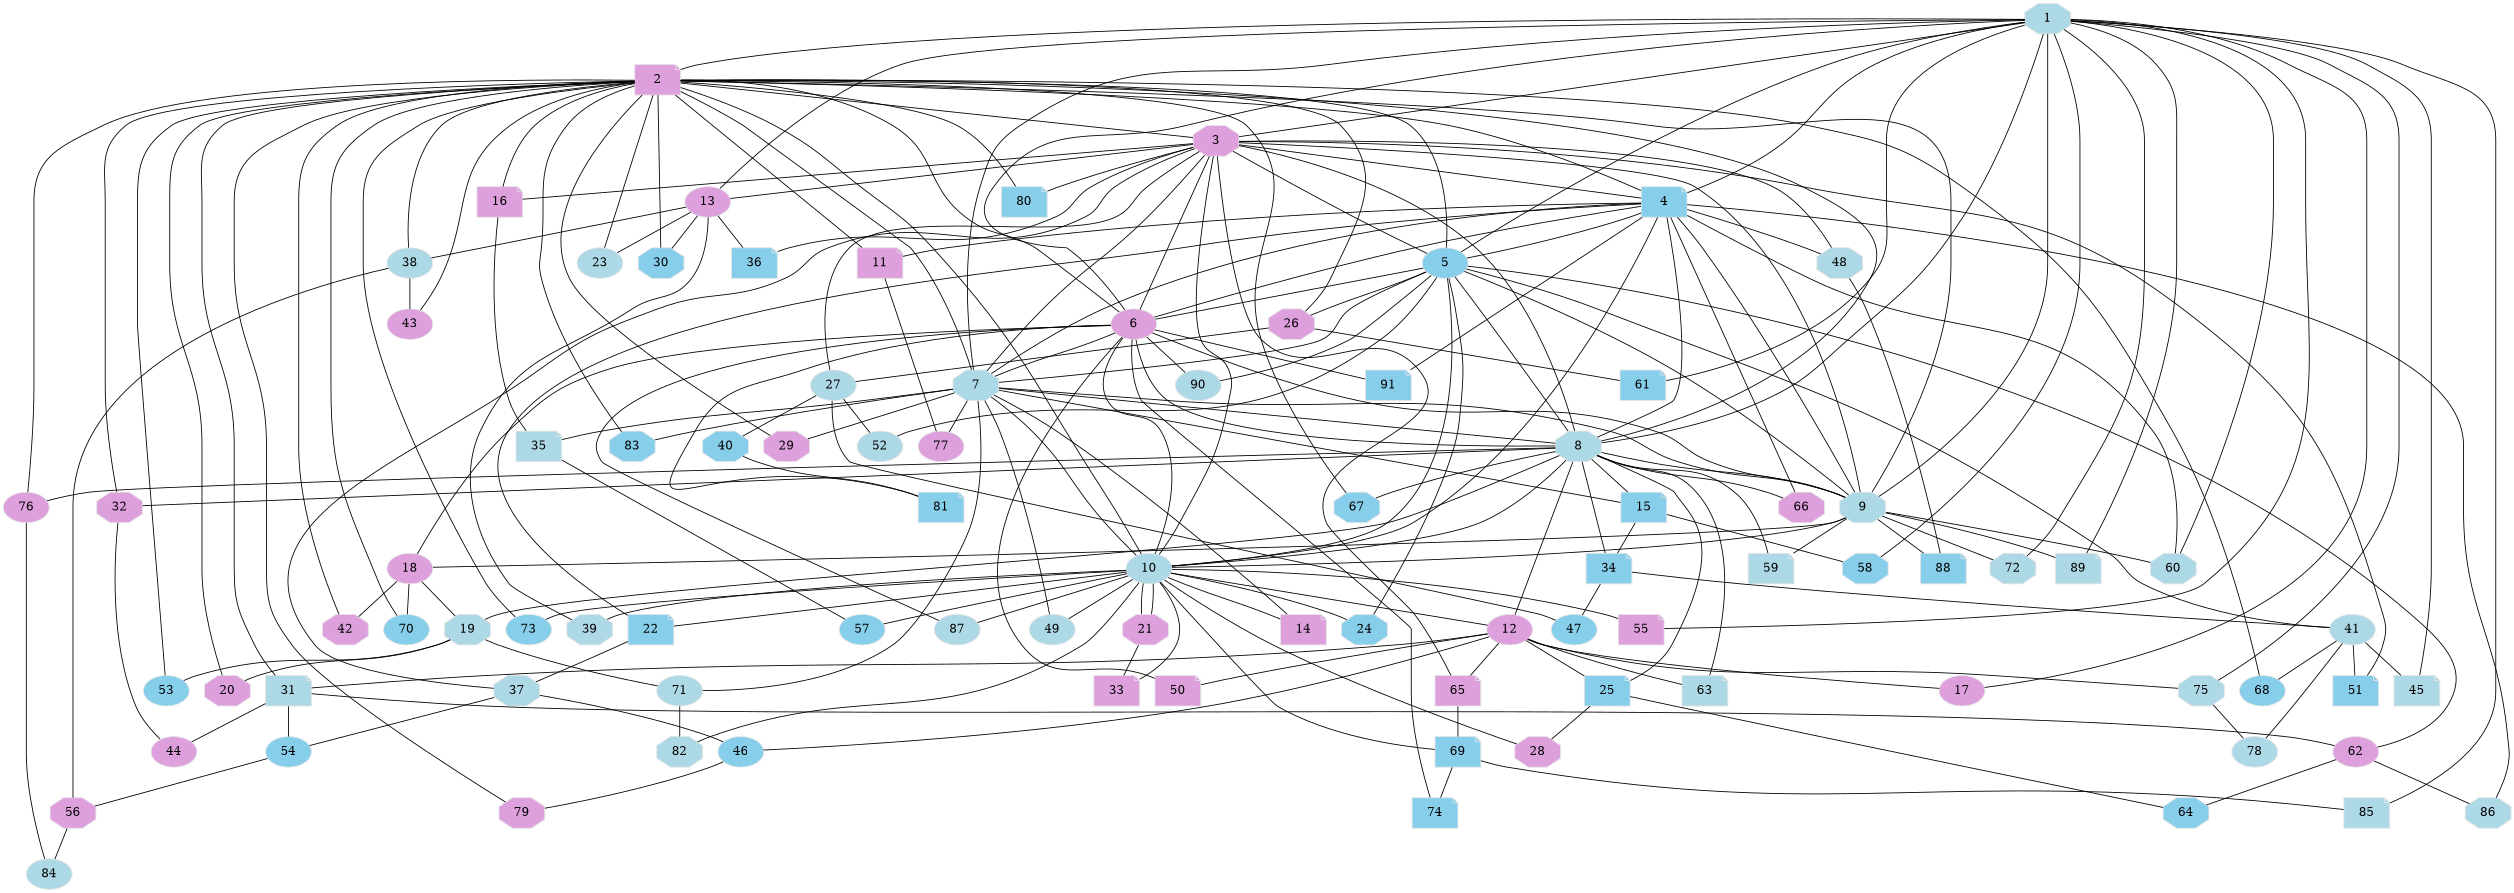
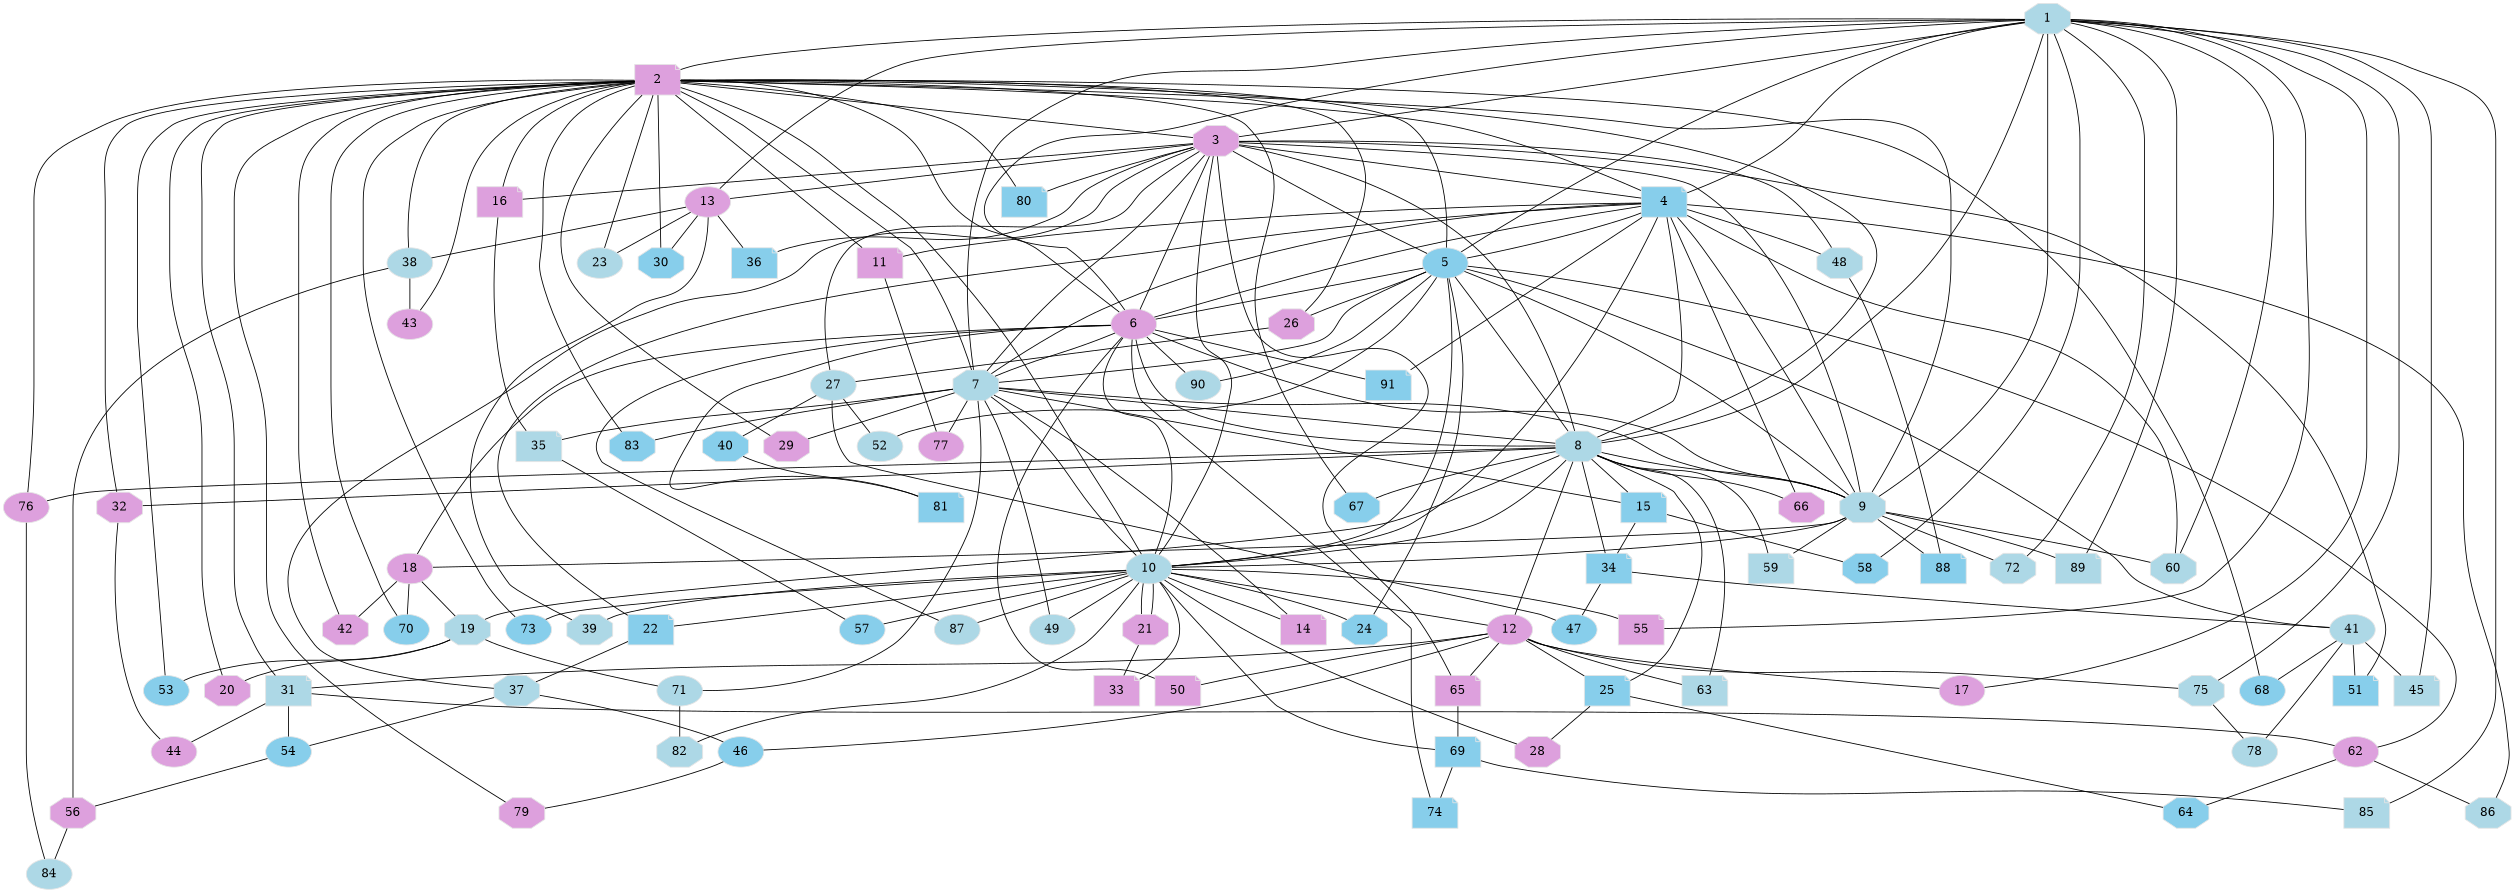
(1643, 385) -> none
